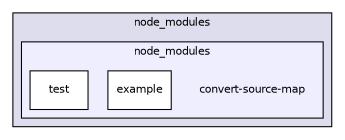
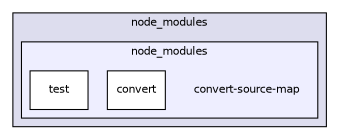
(140, 90) -> (136, 90)
